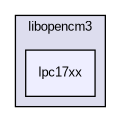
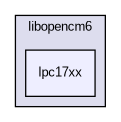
(60, 28) -> (60, 28)
